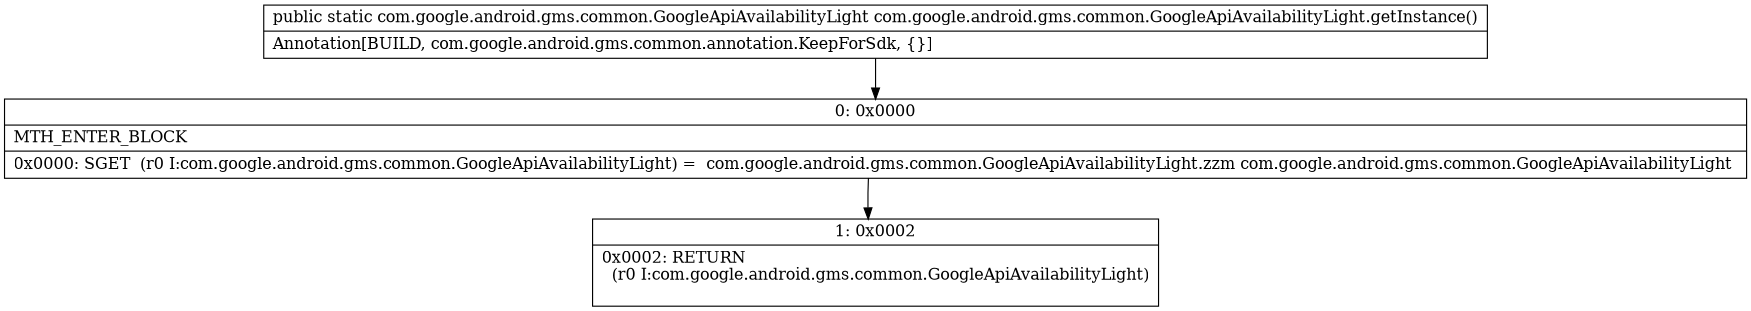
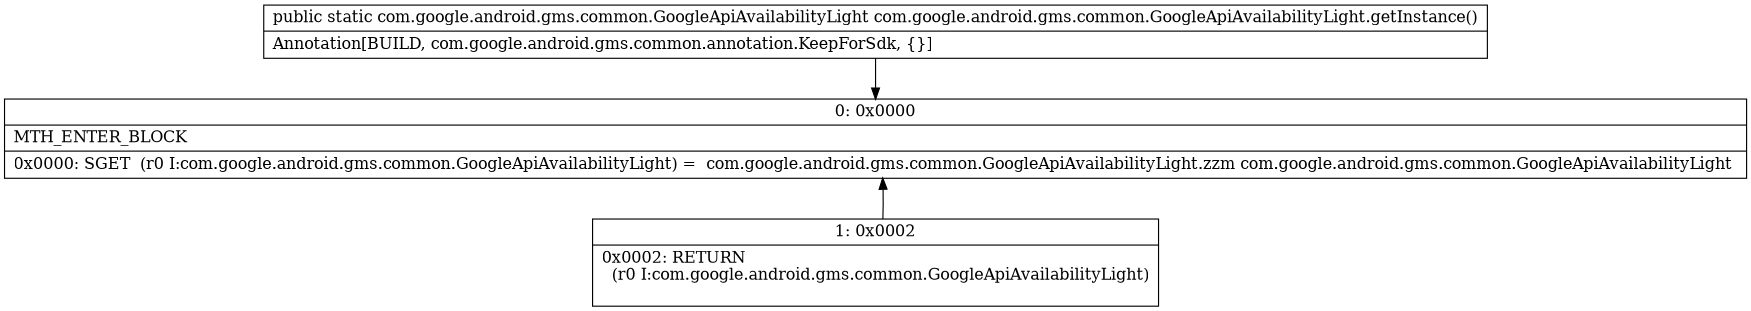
(868, 193) -> (883, 204)
